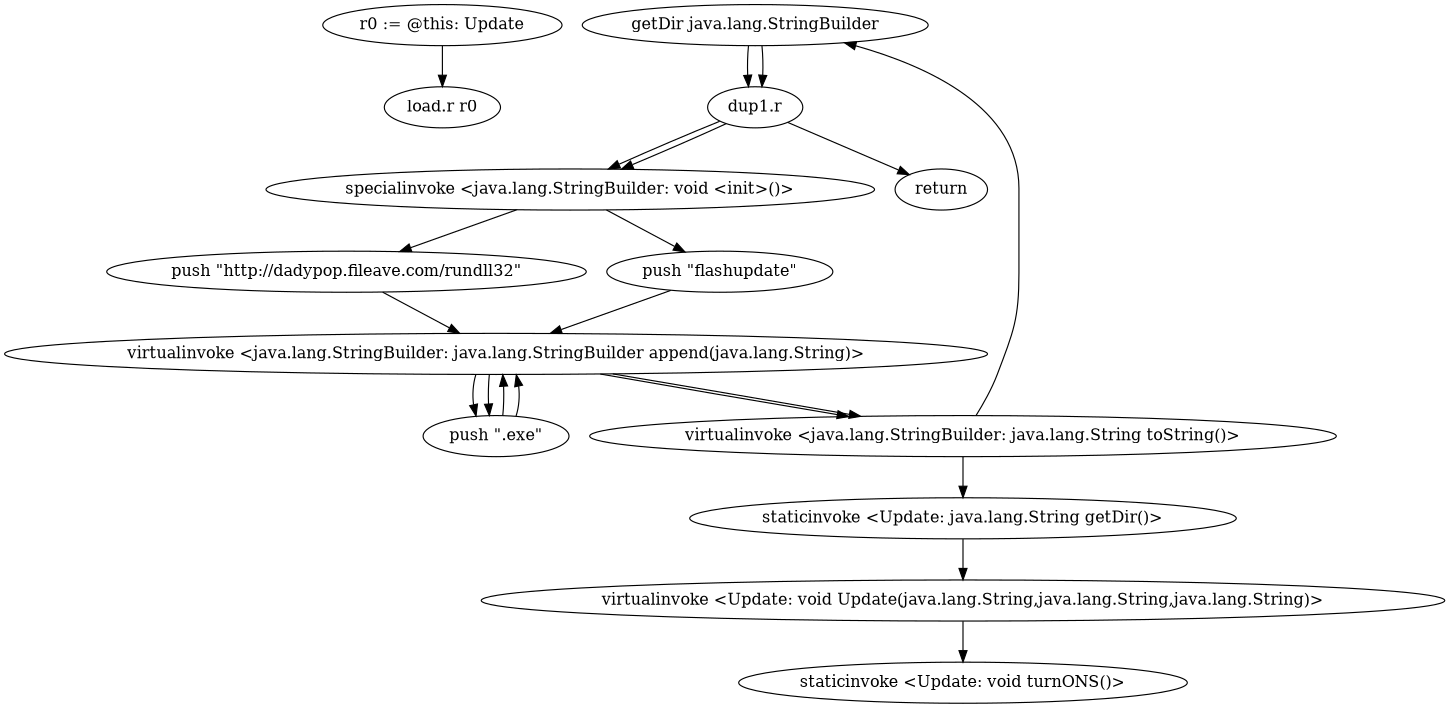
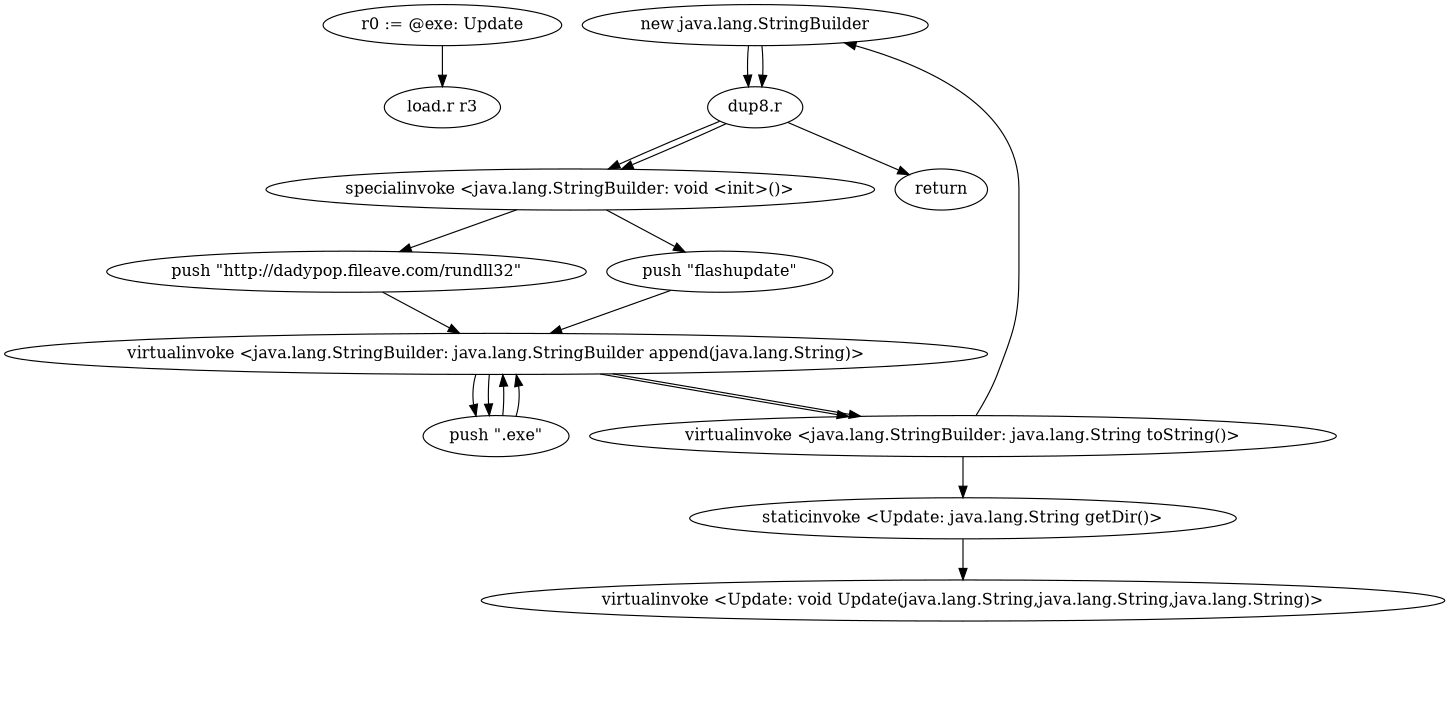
(442, 25) -> (442, 25)
(755, 25) -> (755, 25)
(442, 107) -> (442, 107)
(755, 107) -> (755, 107)
(963, 683) -> none
